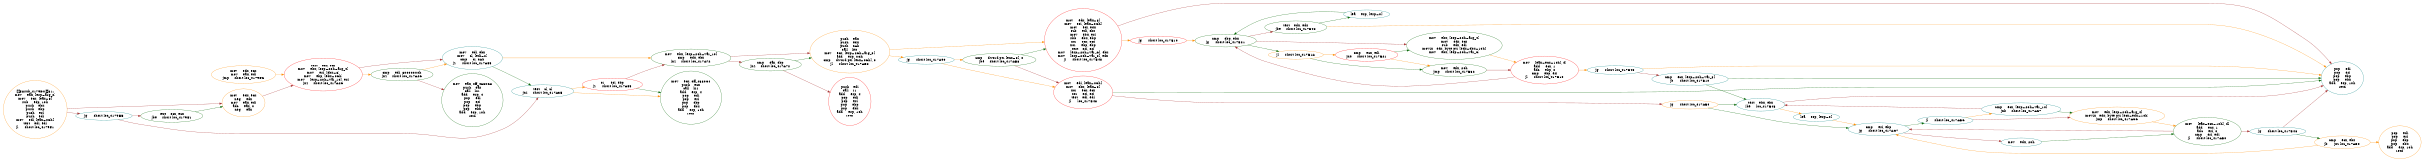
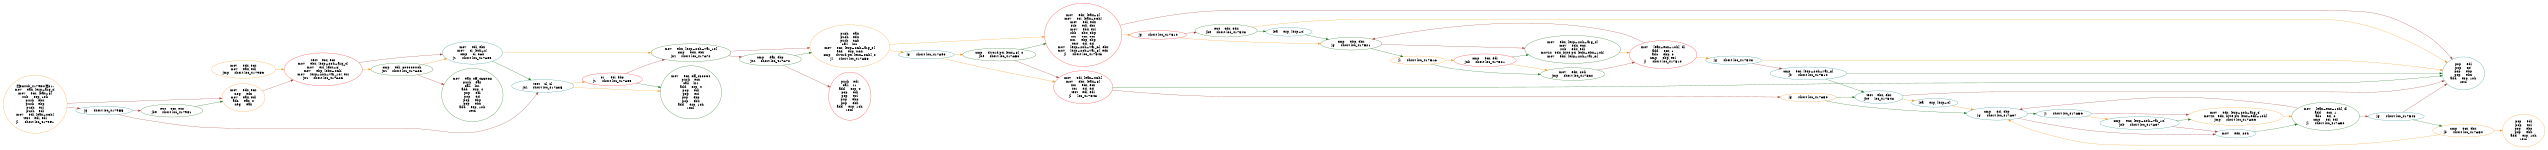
(1259, 34) -> (1189, 33)
(1884, 107) -> (2194, 129)
(2342, 142) -> (2463, 131)
